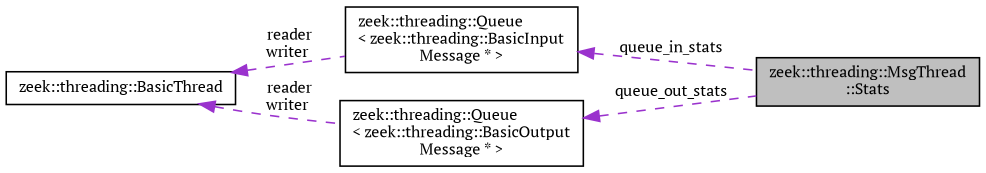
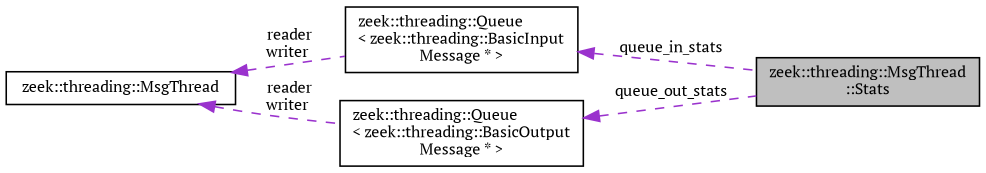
(121, 88) -> (121, 88)
